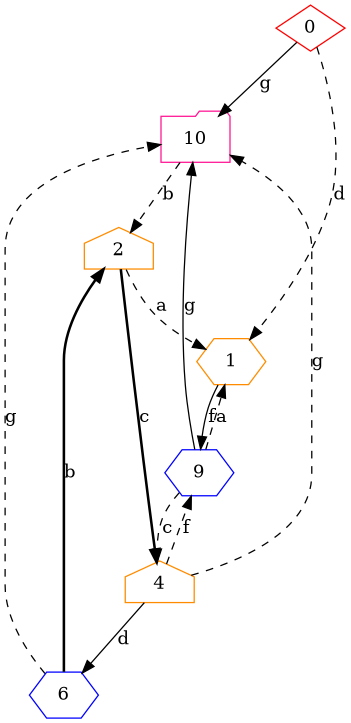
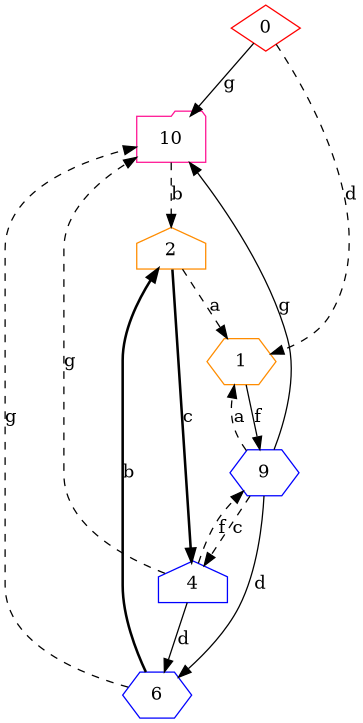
(160, 584) -> (193, 584)
none -> (246, 591)
